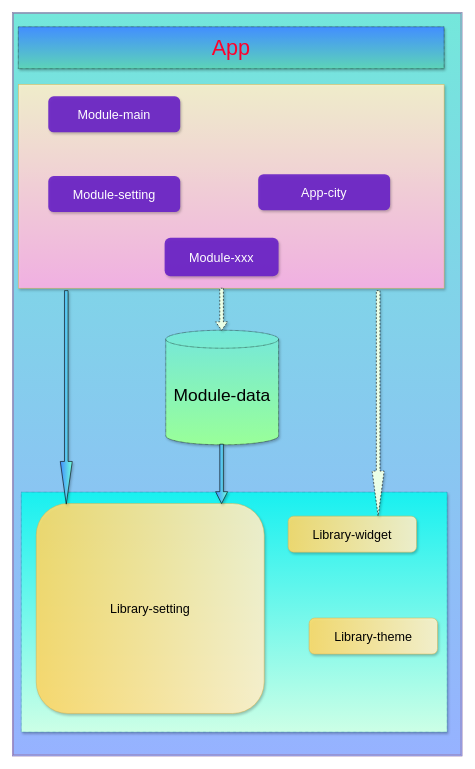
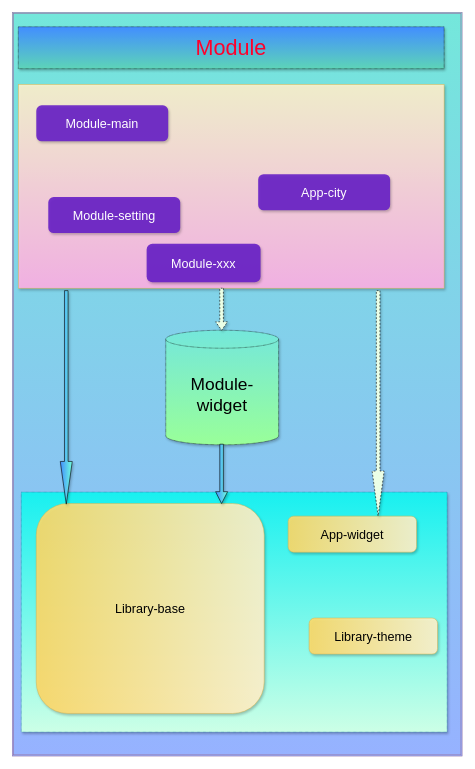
(231, 48) -> (231, 48)
(114, 114) -> (102, 123)
(114, 194) -> (114, 215)
(222, 257) -> (204, 263)
(222, 395) -> (222, 395)
(353, 534) -> (353, 534)
(150, 609) -> (150, 609)
